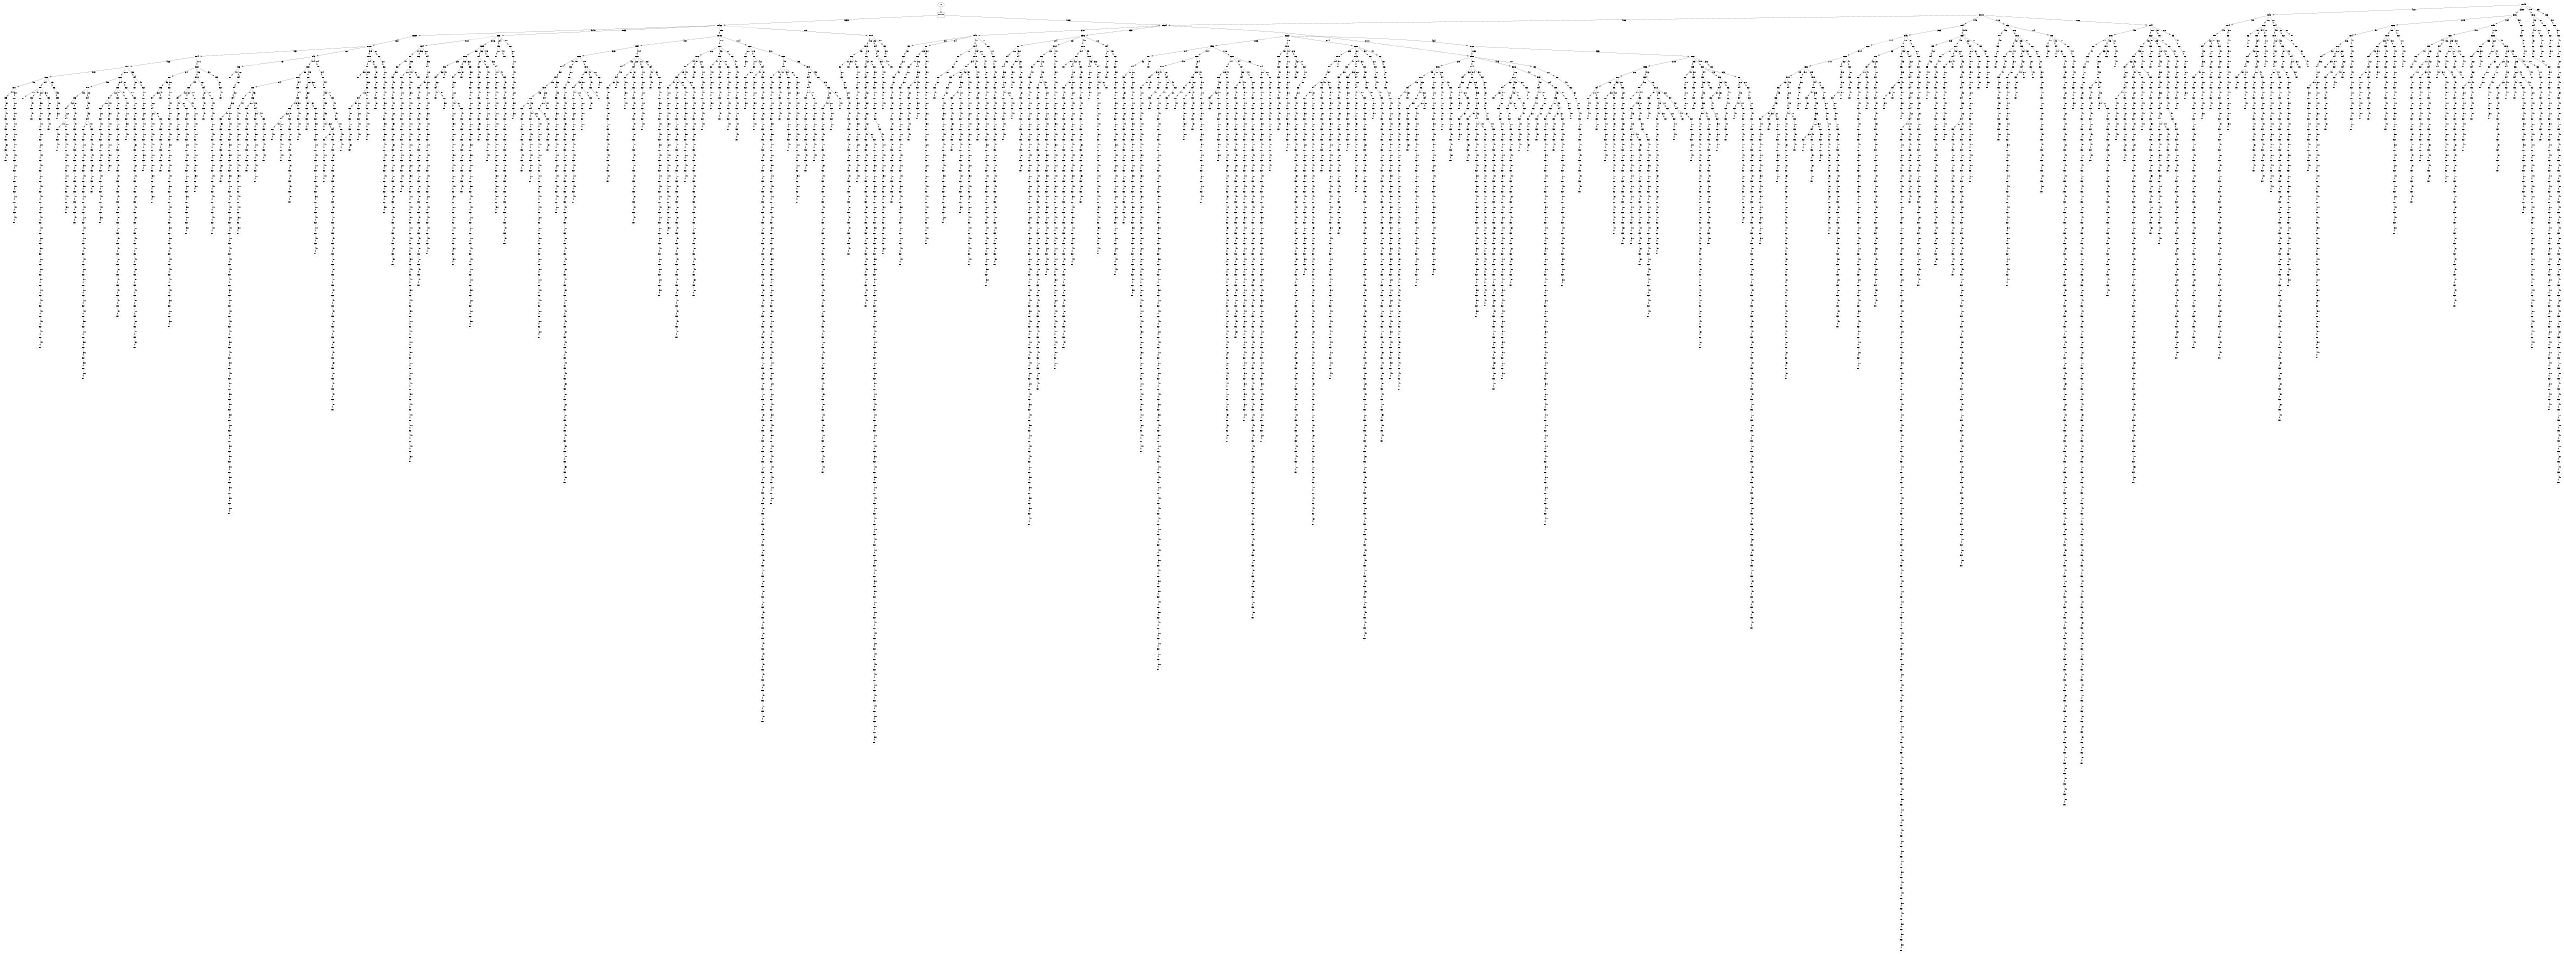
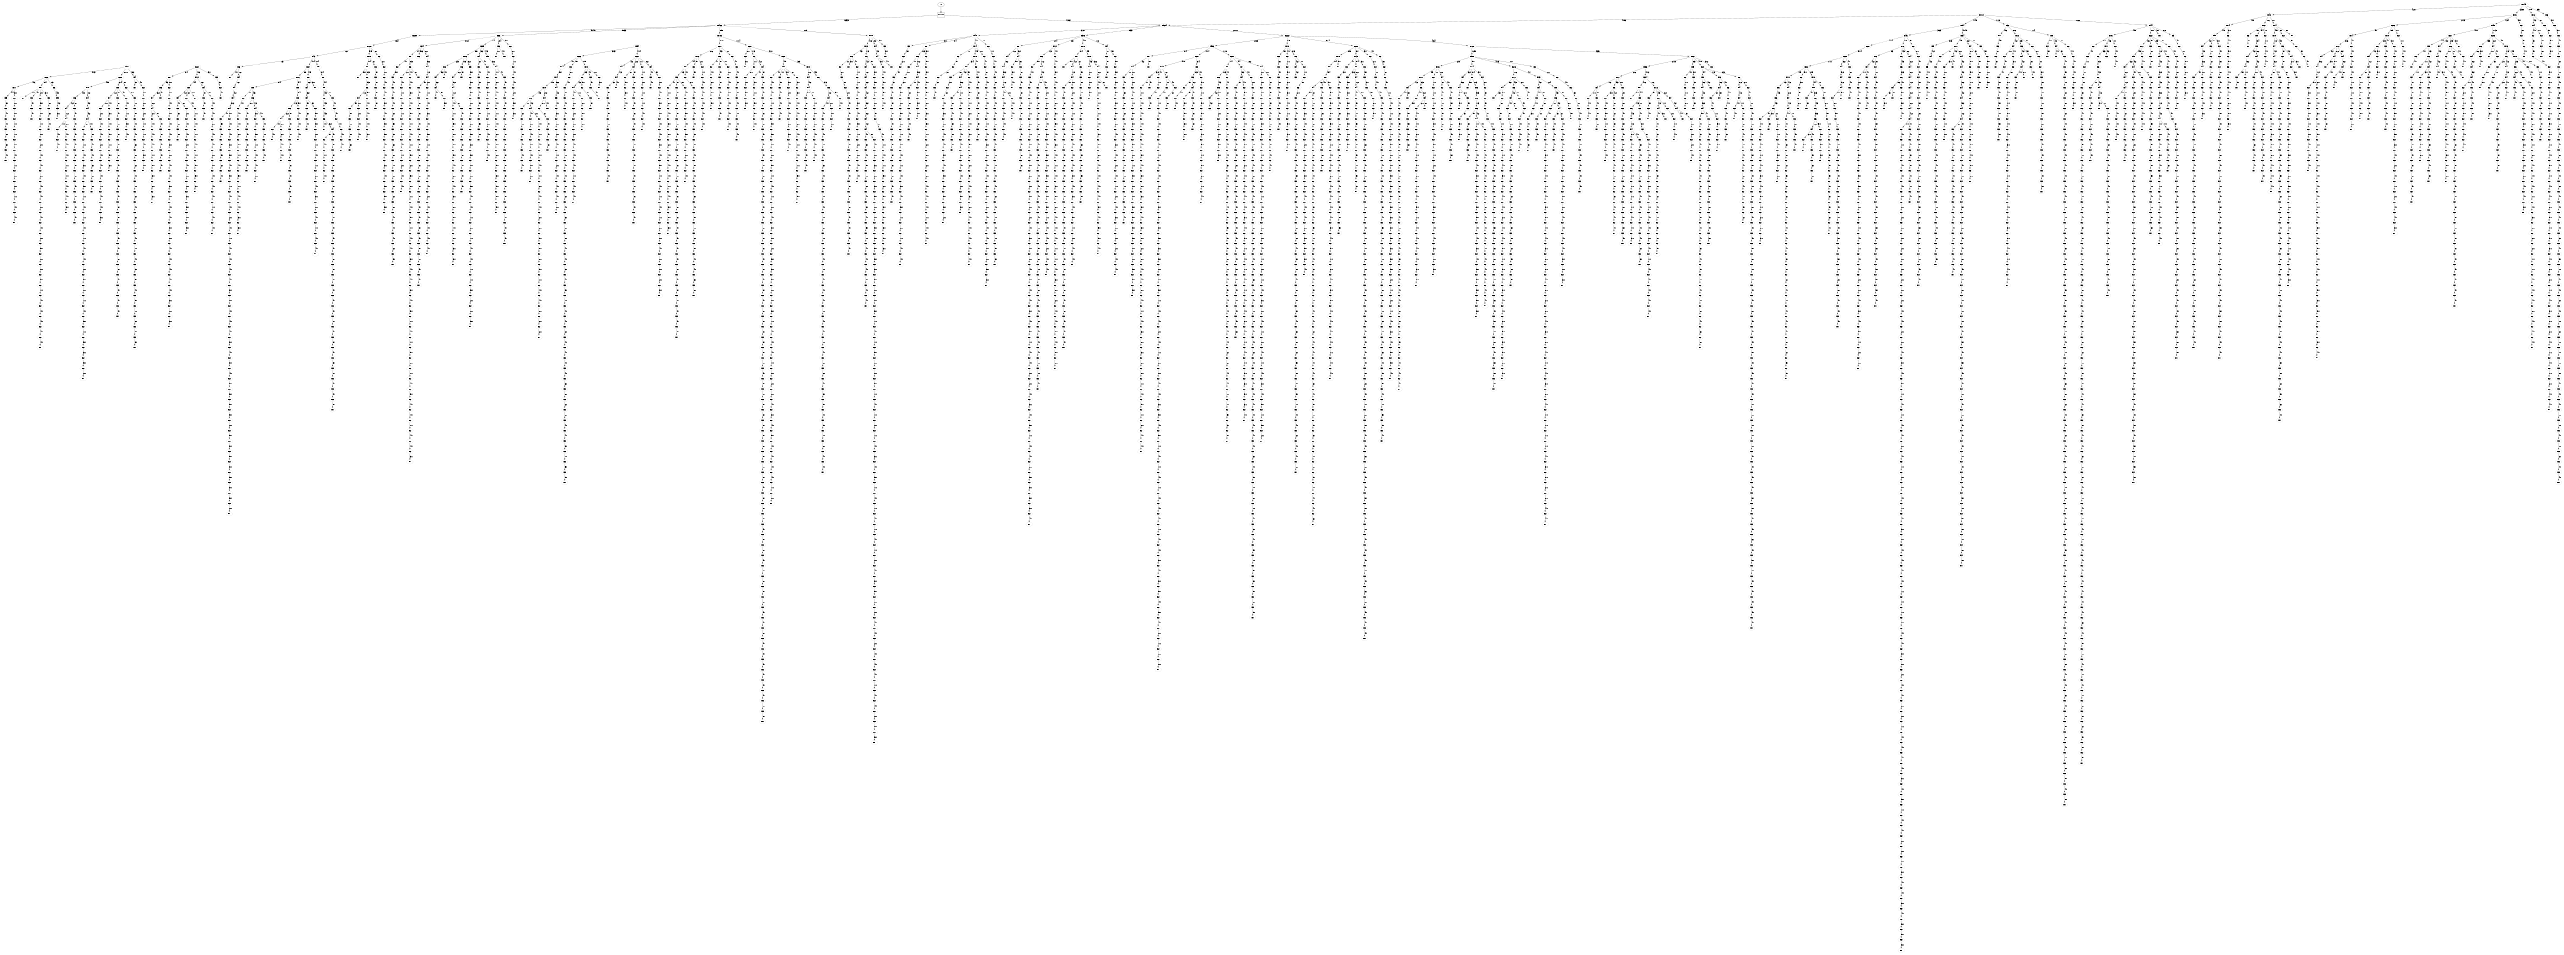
(1303, 35) -> (1225, 31)
(493, 41) -> (493, 41)
(679, 41) -> none
(197, 57) -> none
